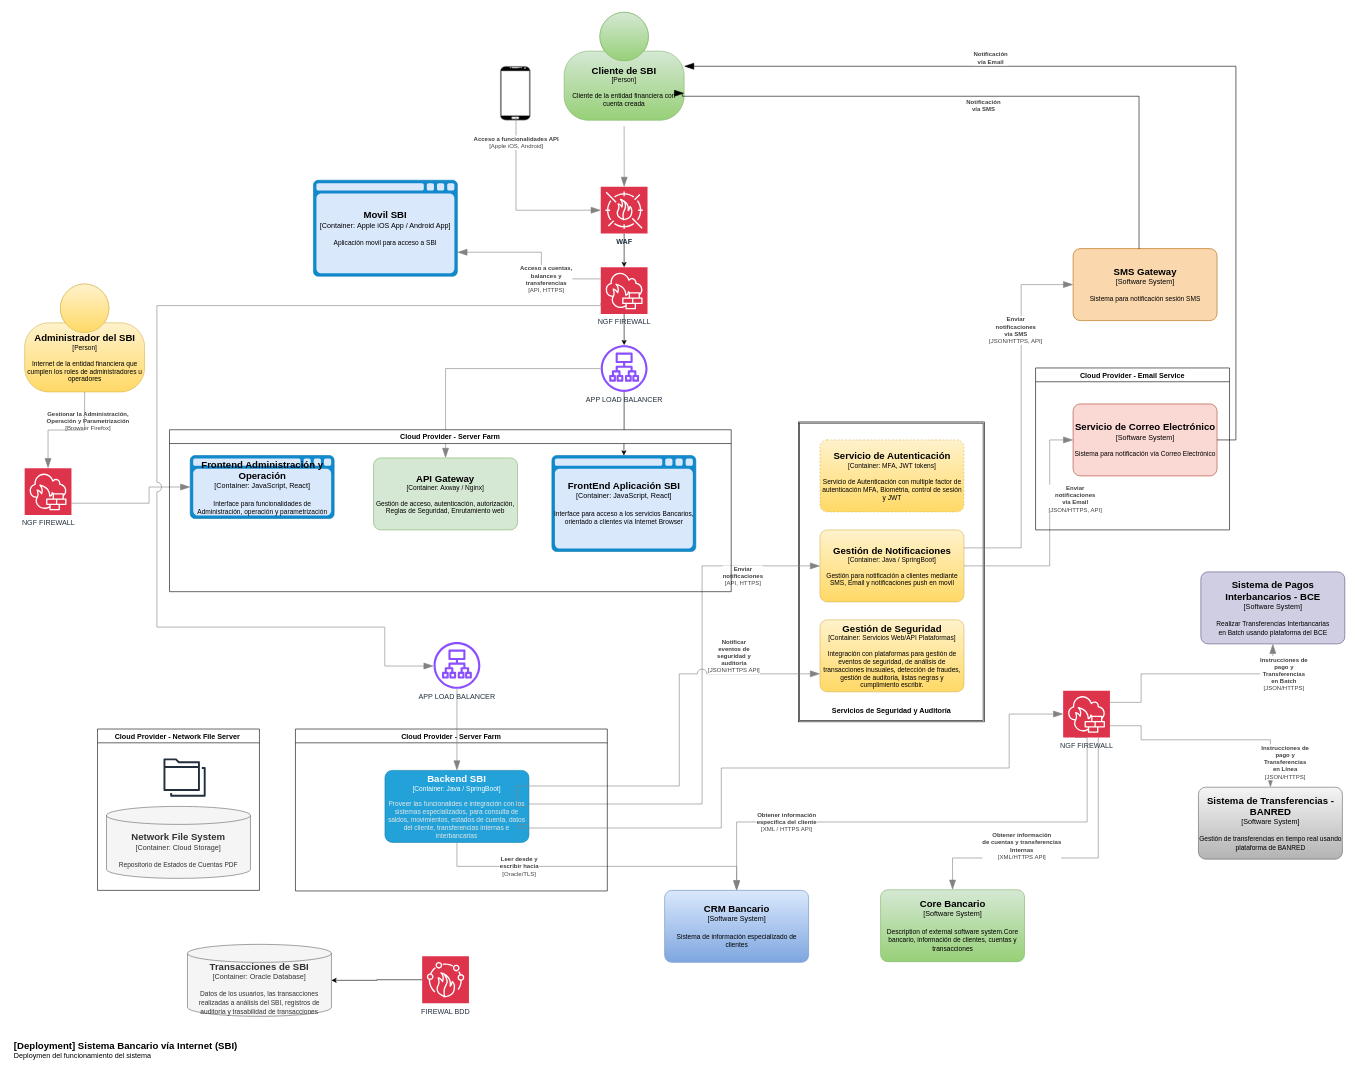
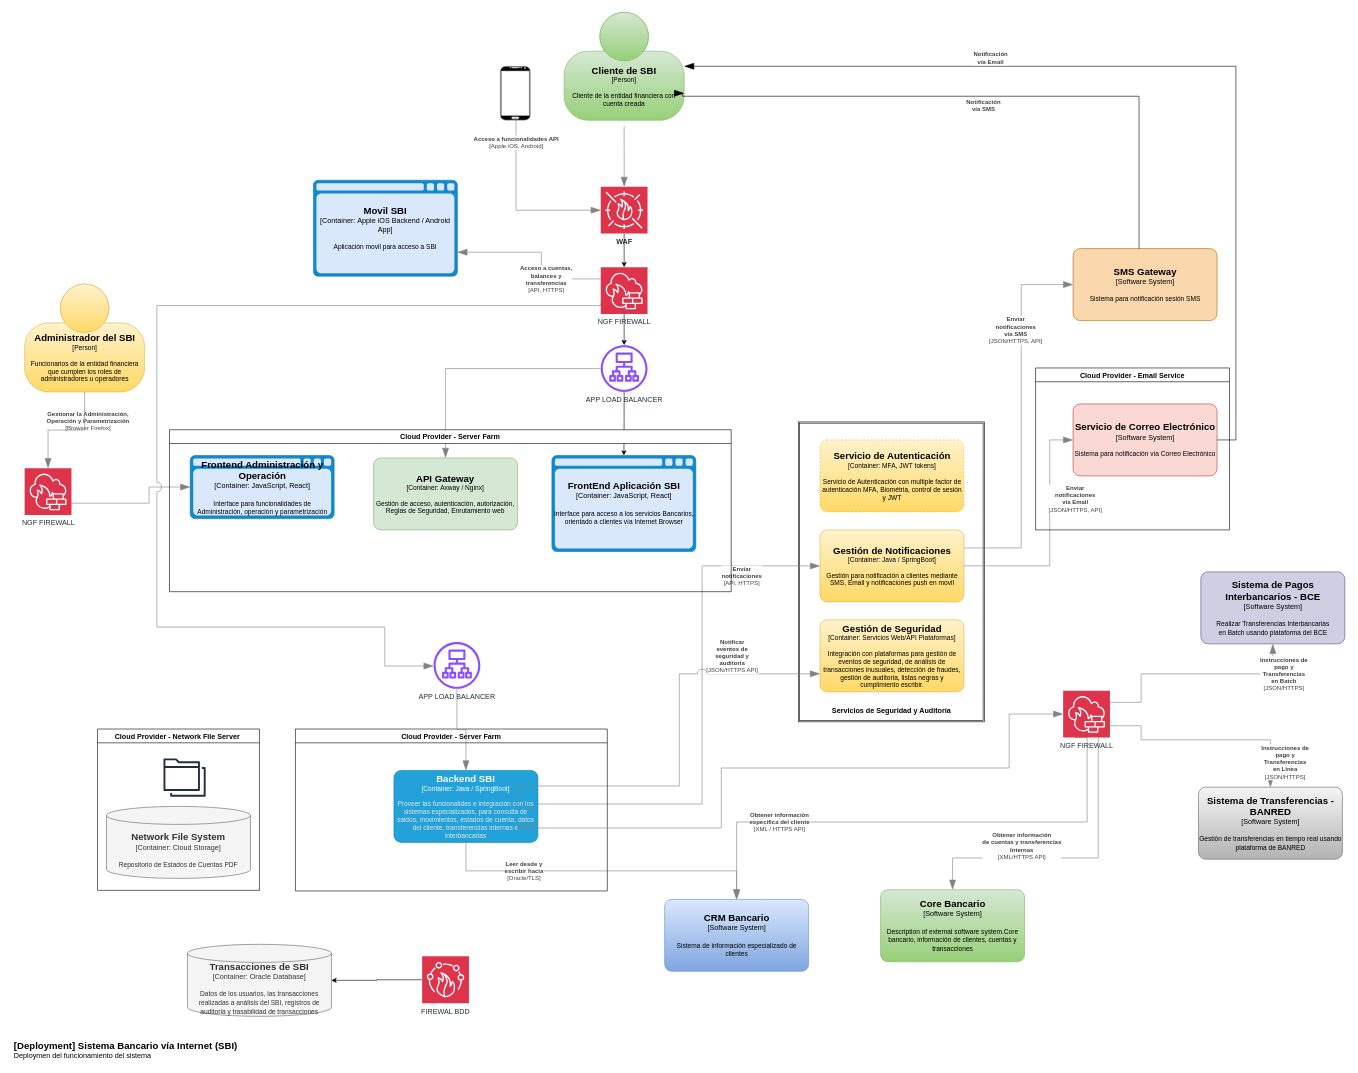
(386, 228) -> (386, 228)
(85, 358) -> (85, 358)
(457, 807) -> (466, 807)
(737, 927) -> (737, 936)
